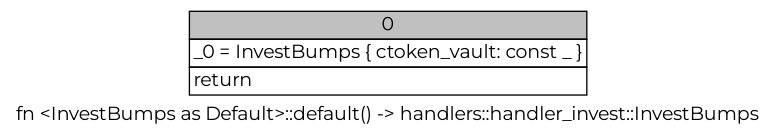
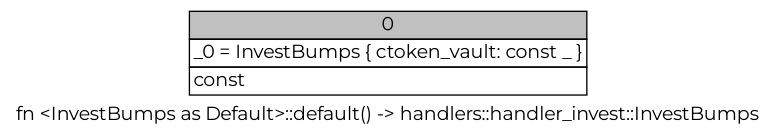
(223, 80) -> (220, 80)
